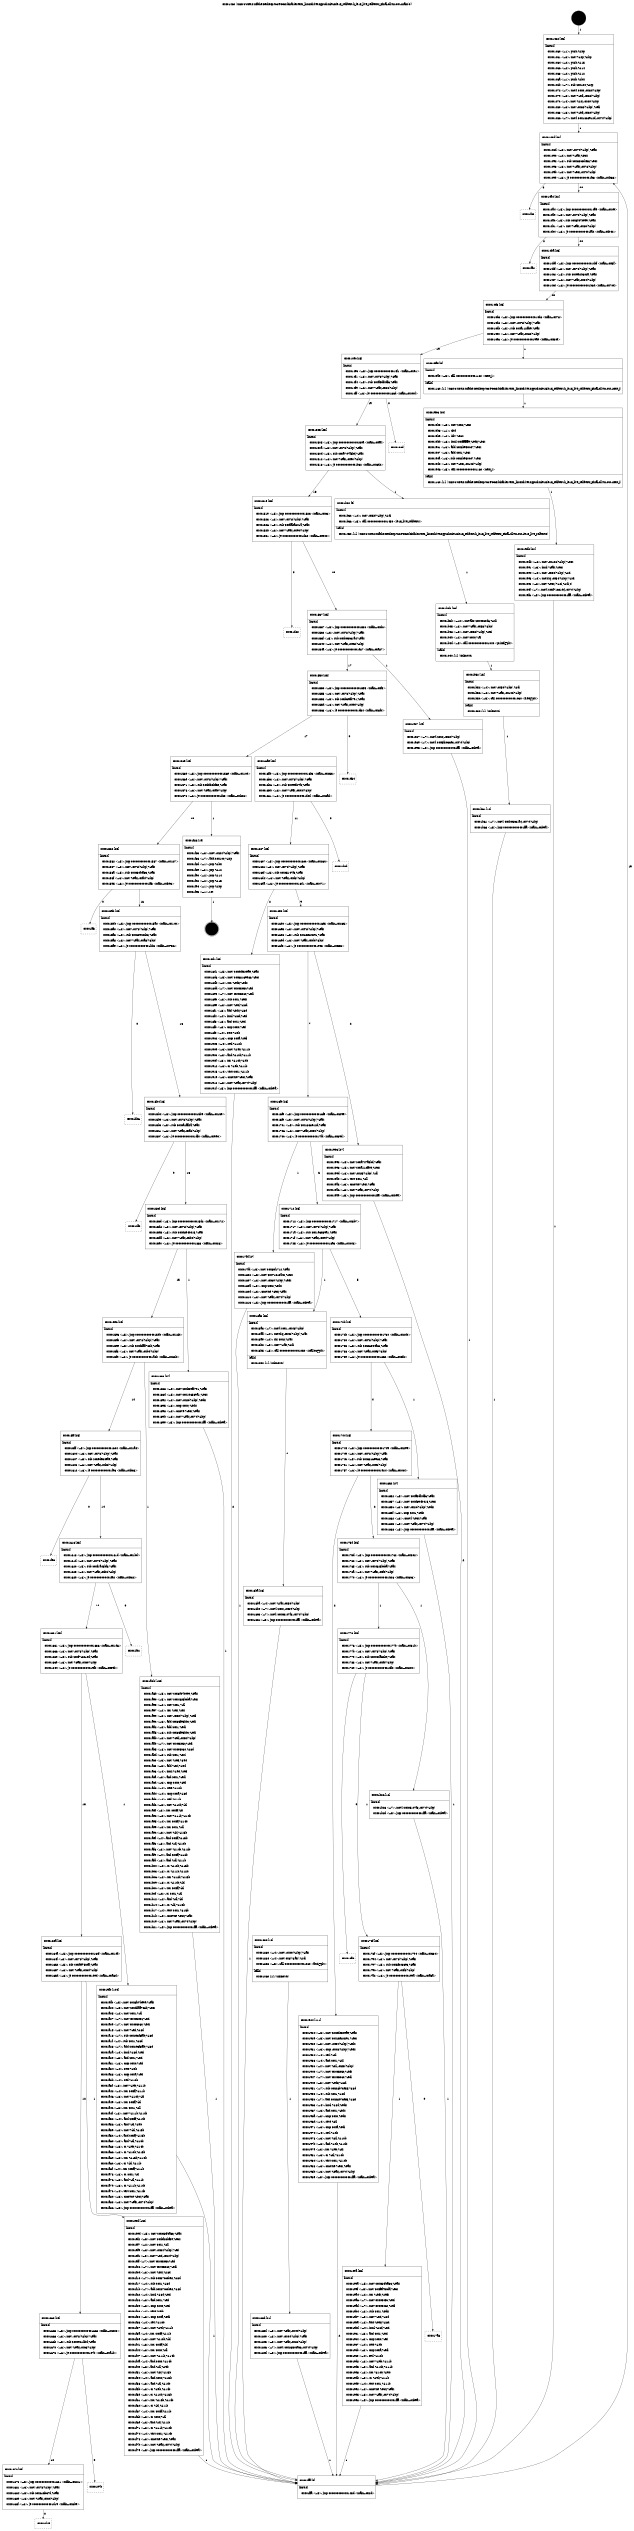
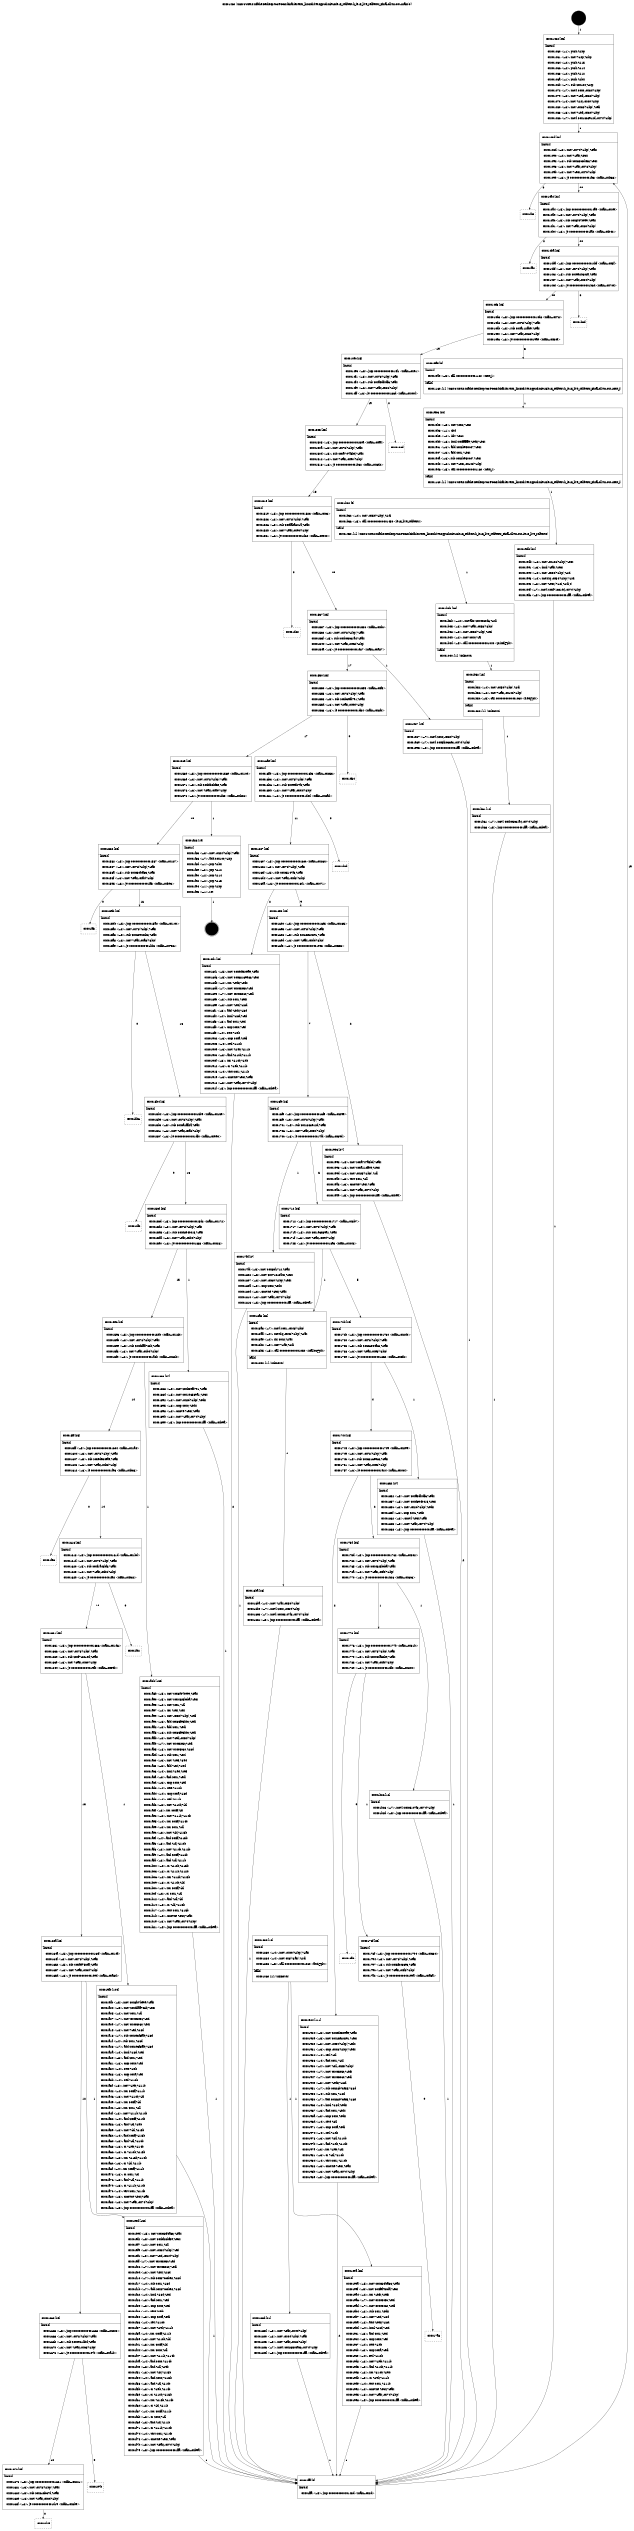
none -> (579, 322)
(524, 349) -> (524, 349)
(384, 485) -> none
(392, 2123) -> (292, 2150)
